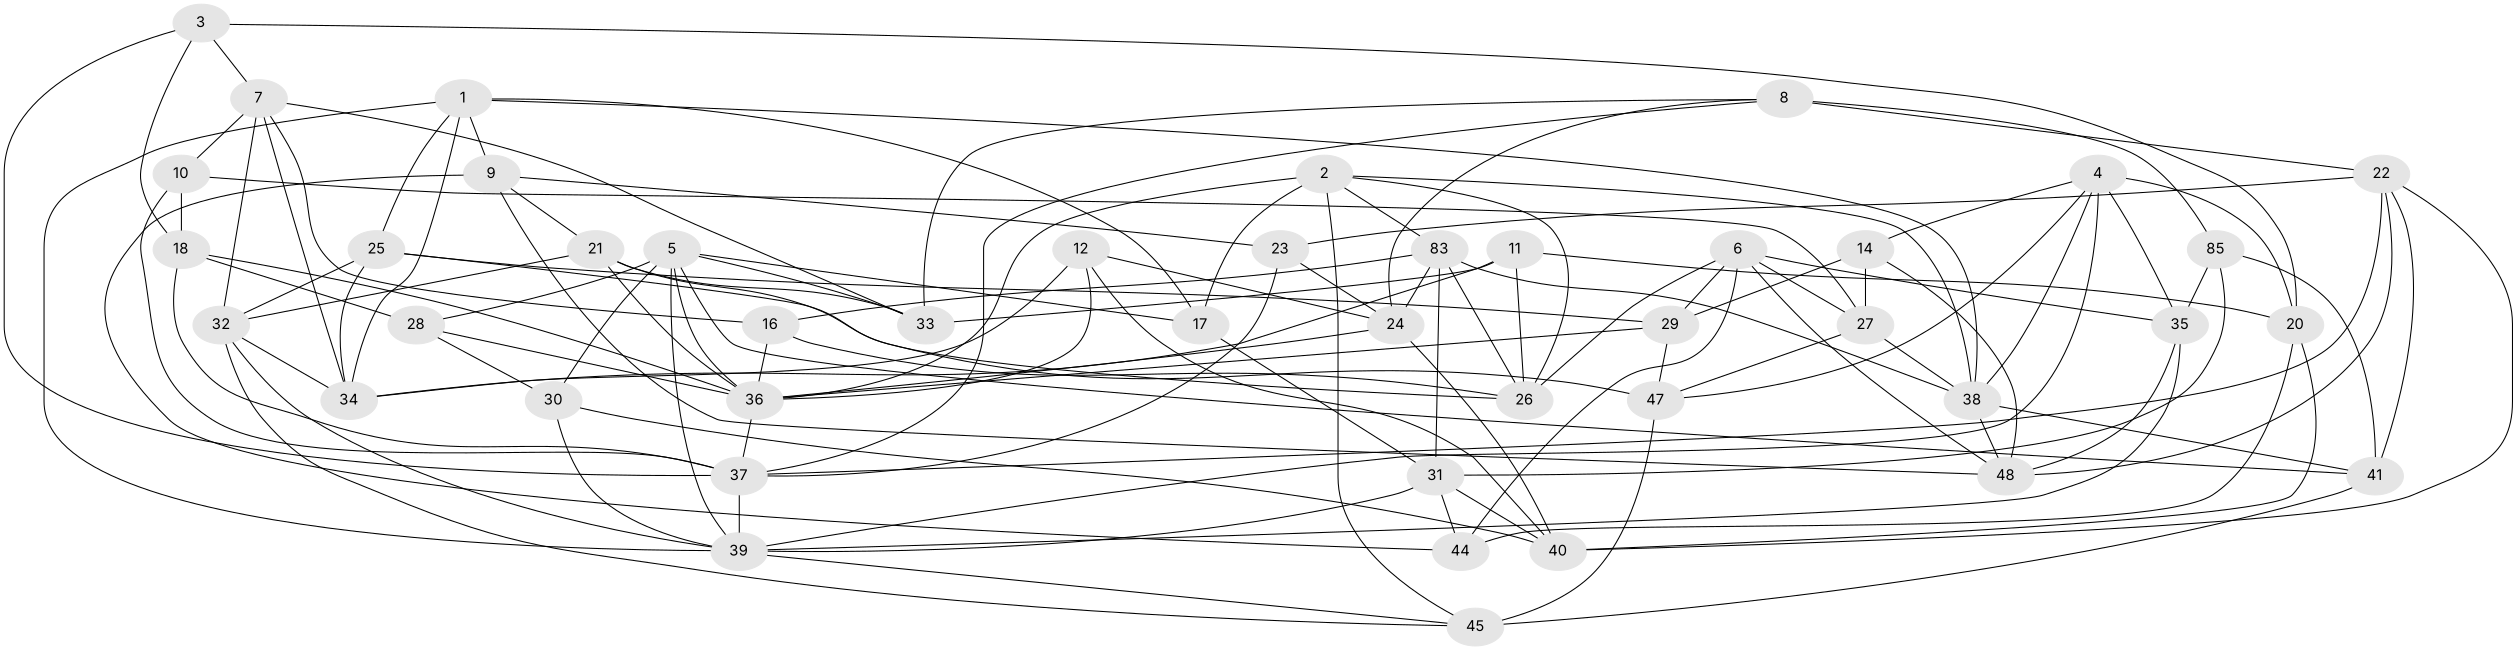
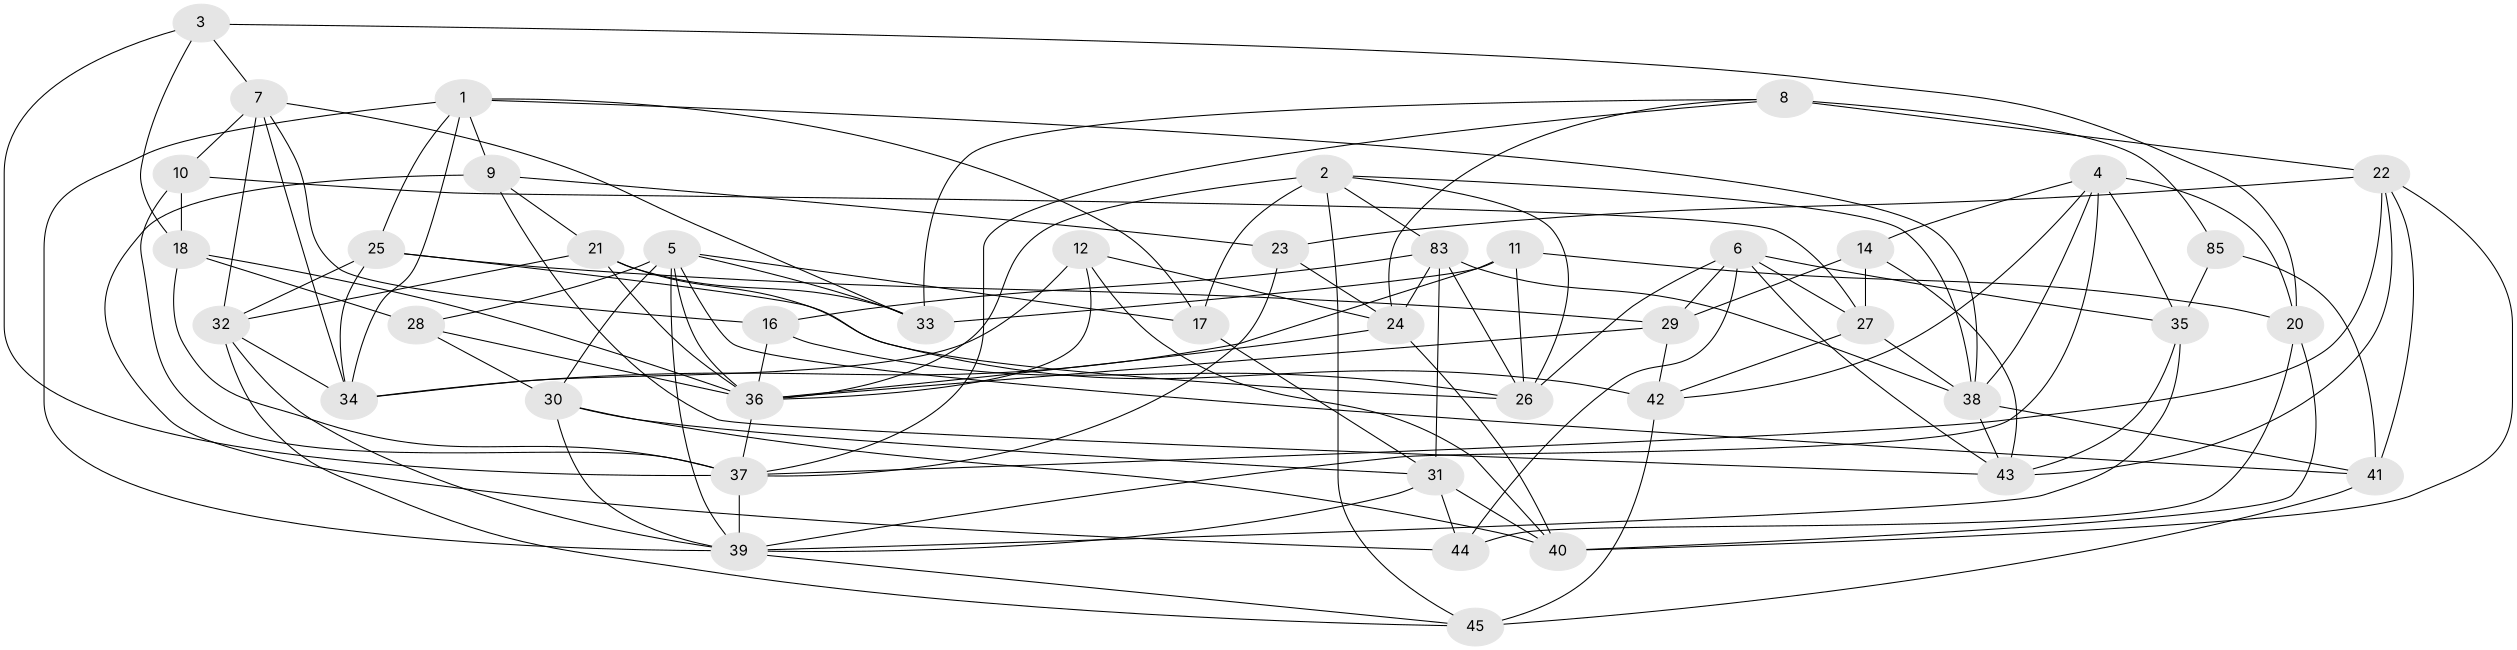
(1656, 401) -> (1656, 401)
(1898, 460) -> (972, 448)
(2006, 476) -> (2006, 476)
